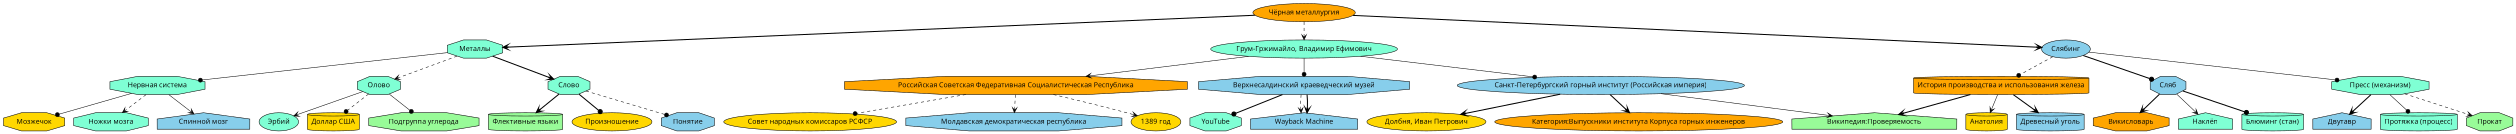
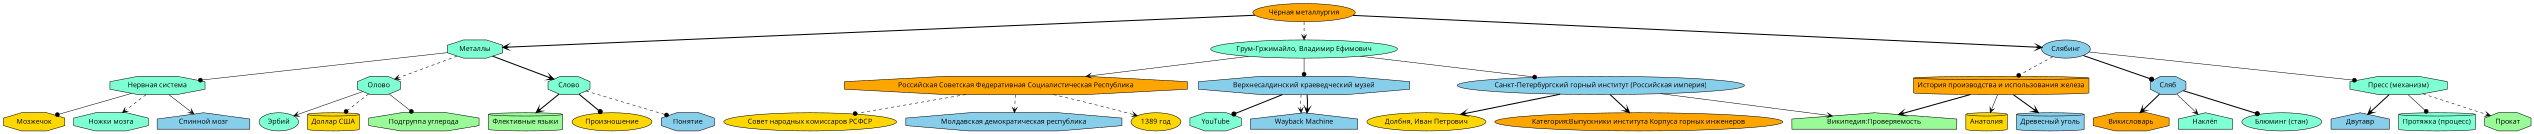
(2273, 122) -> (2282, 122)
